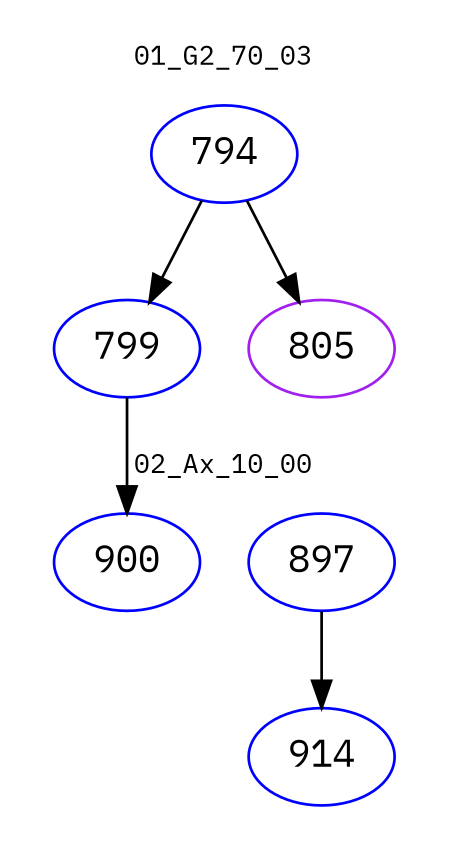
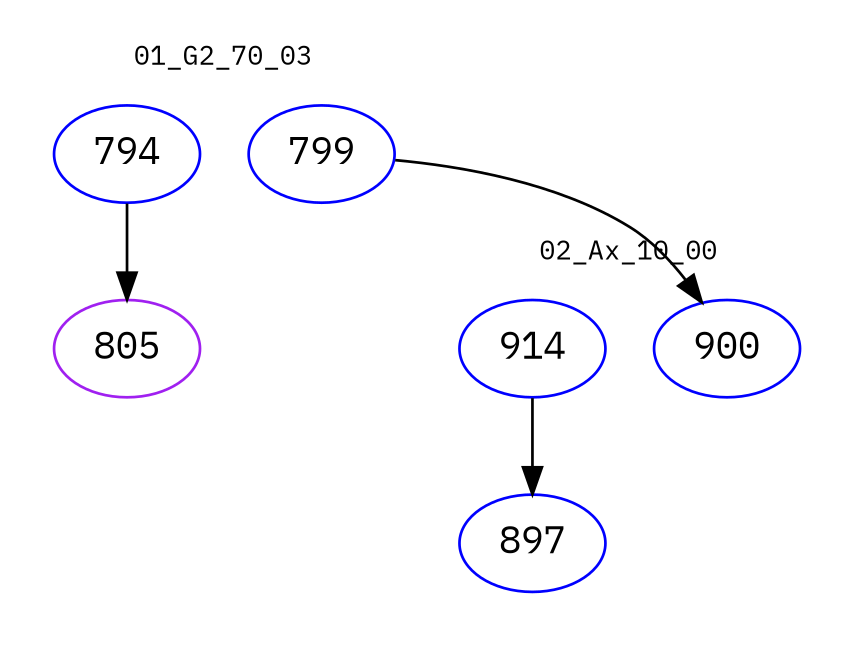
(182, 239) -> none
(322, 646) -> (532, 433)
